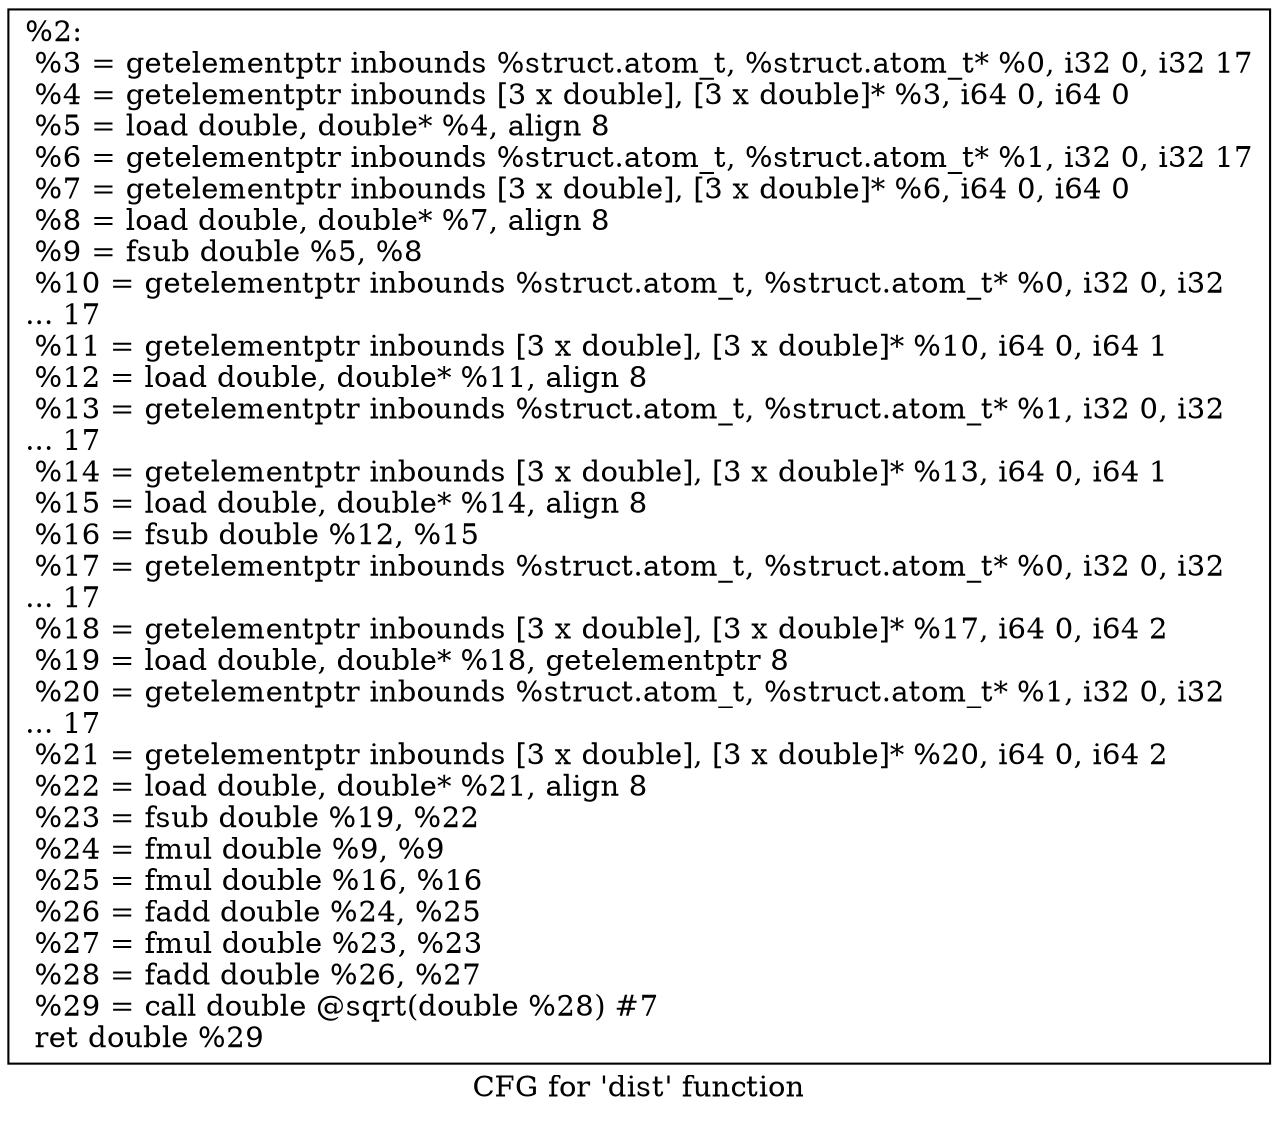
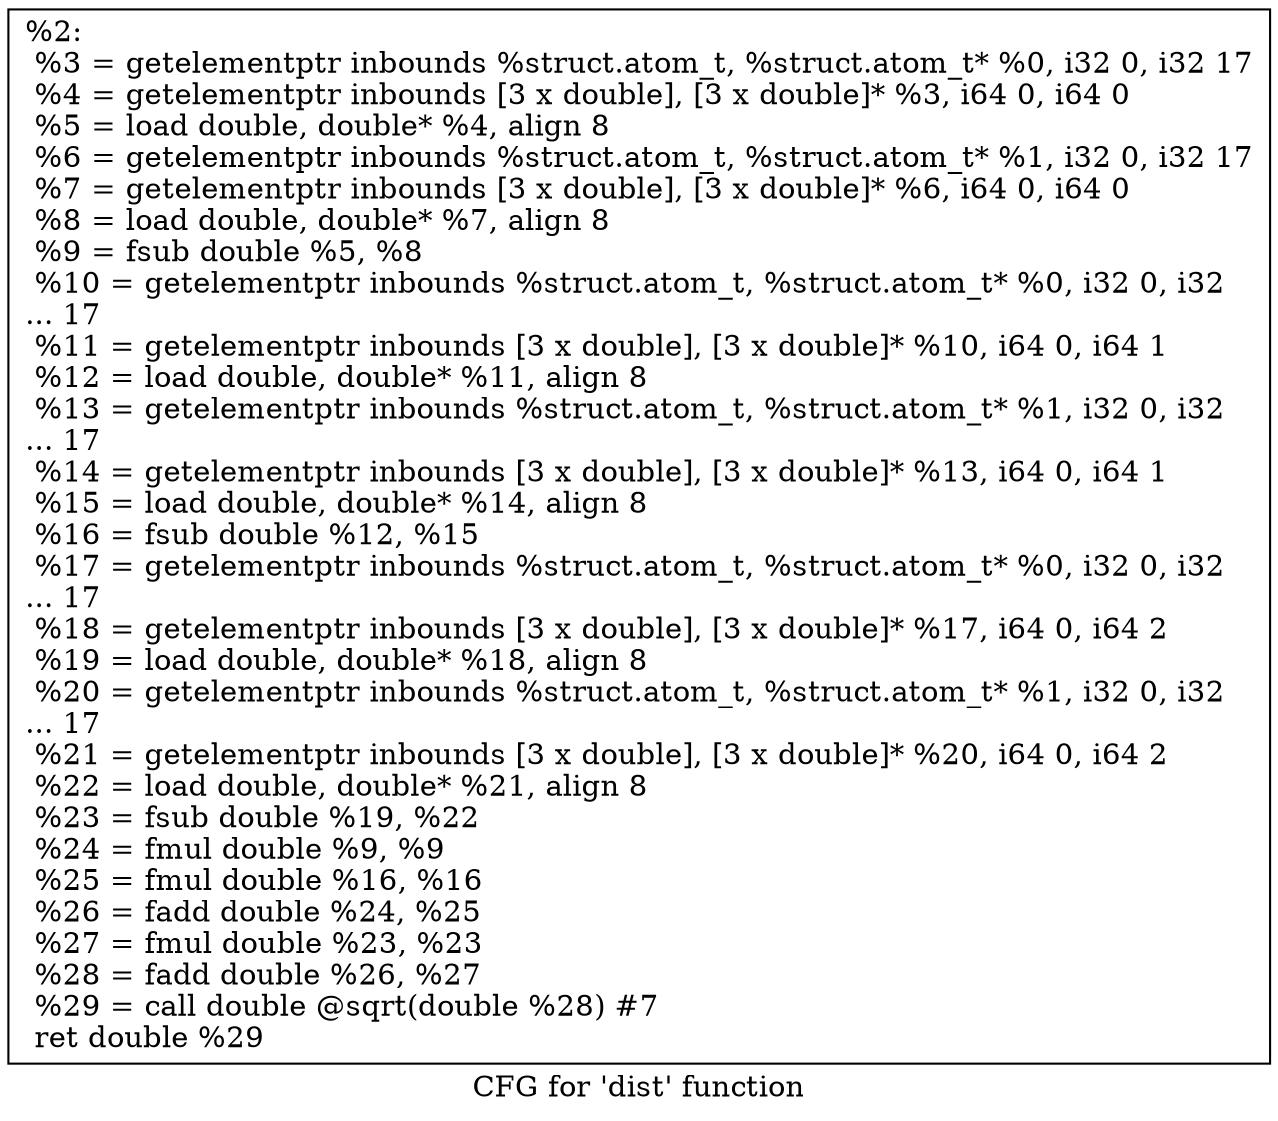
(408, 661) -> (337, 661)
